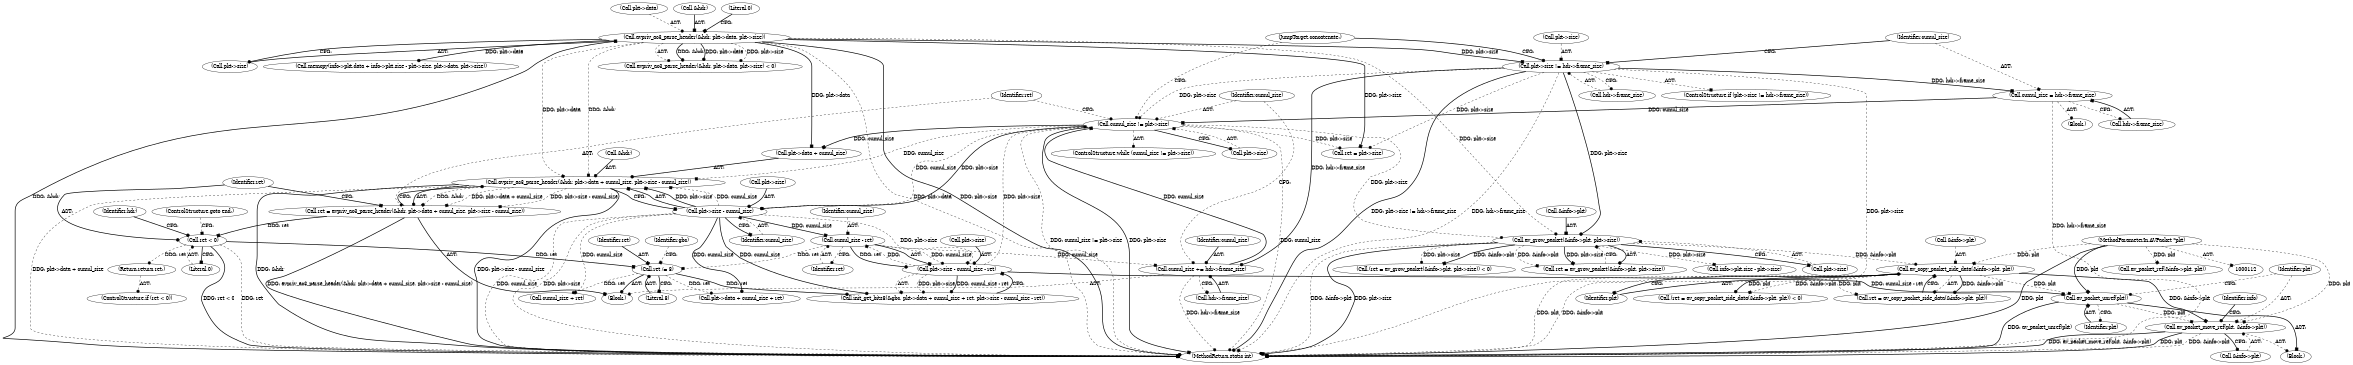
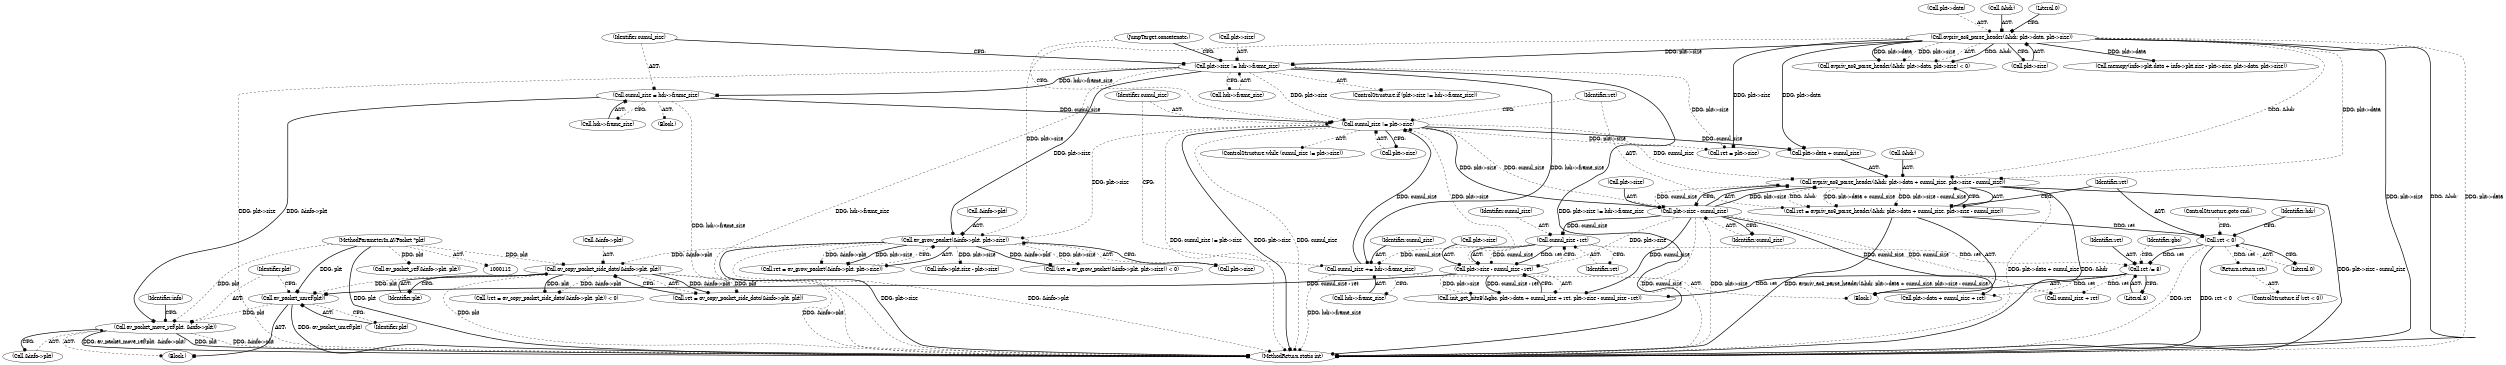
(895, 255) -> (1571, 255)
(2094, 277) -> (295, 120)
